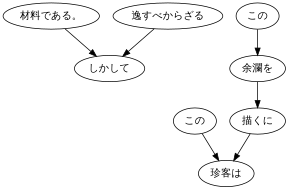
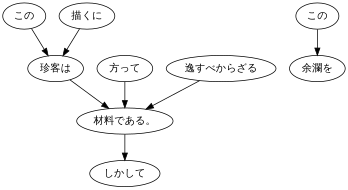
(141, 40) -> (176, 93)
none -> (125, 69)
(258, 91) -> none
none -> (86, 92)
